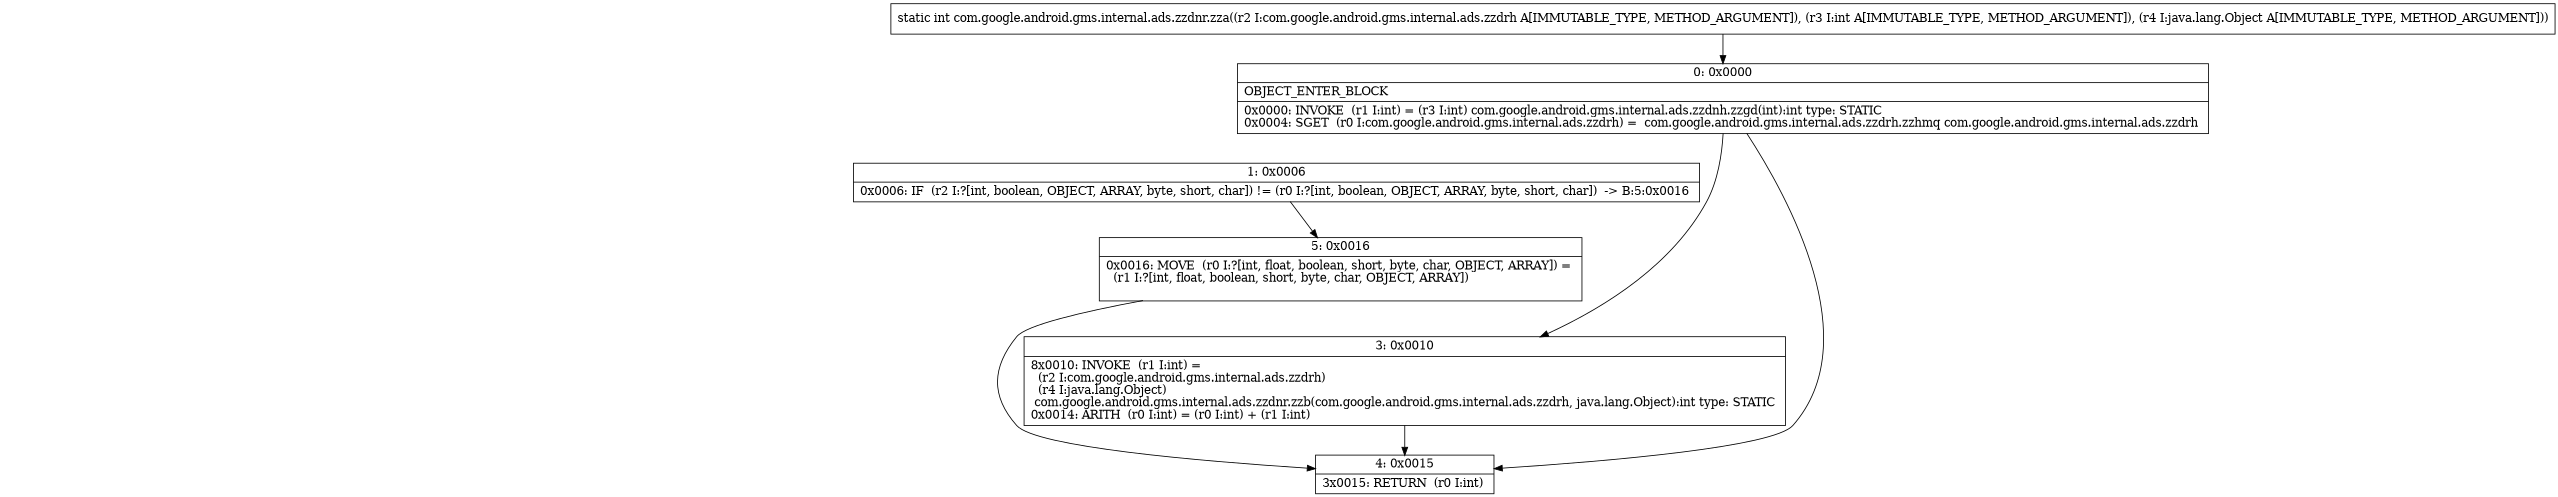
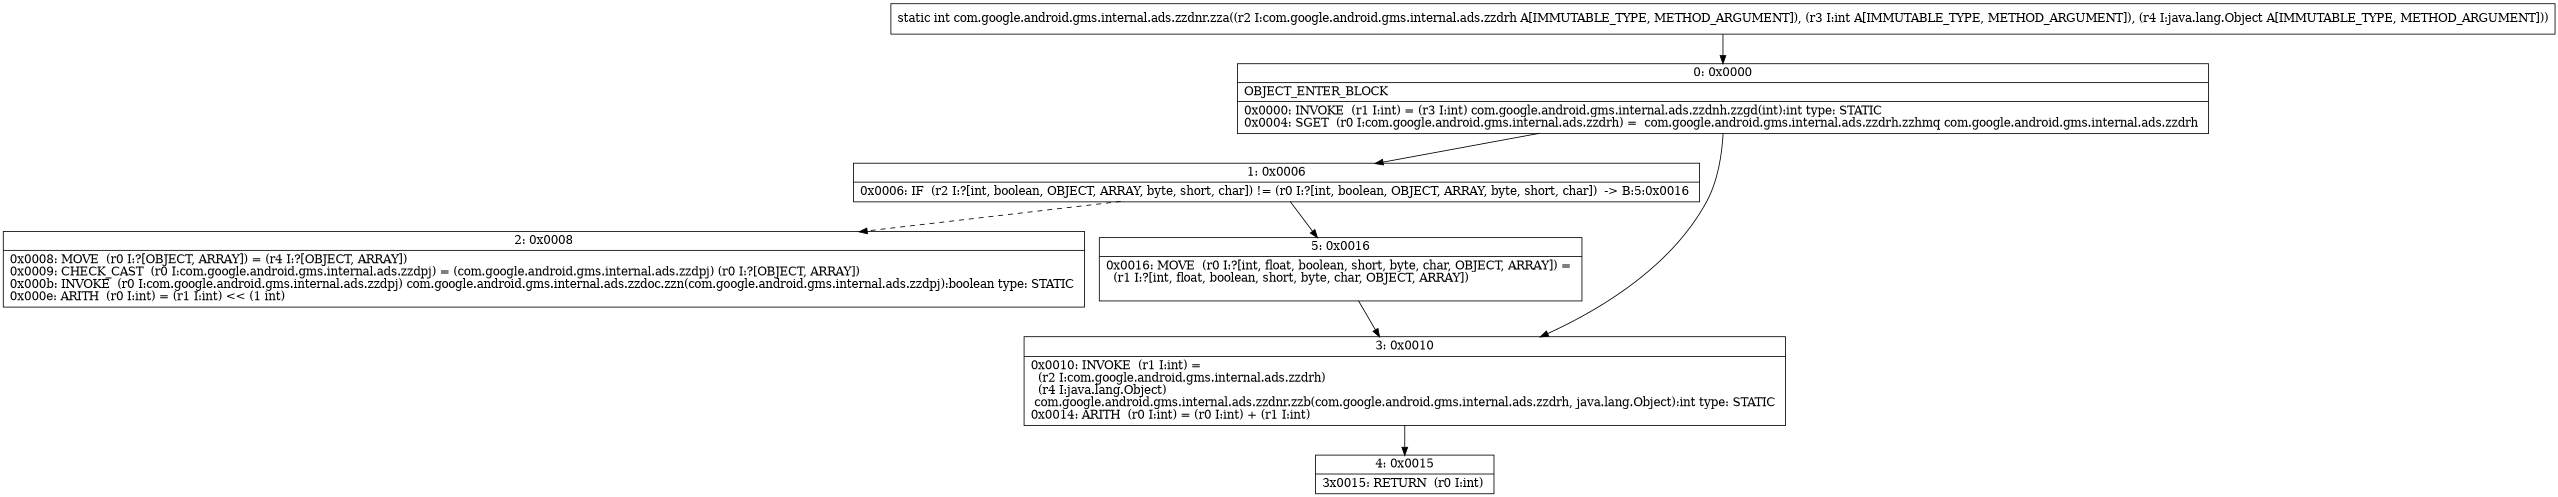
none -> (544, 269)
(1118, 366) -> (1118, 366)
(1798, 417) -> (1462, 148)
(1046, 438) -> (1367, 315)
